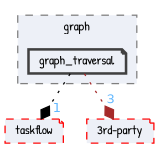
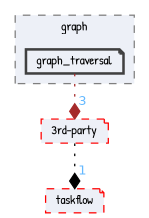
(59, 91) -> (75, 158)
